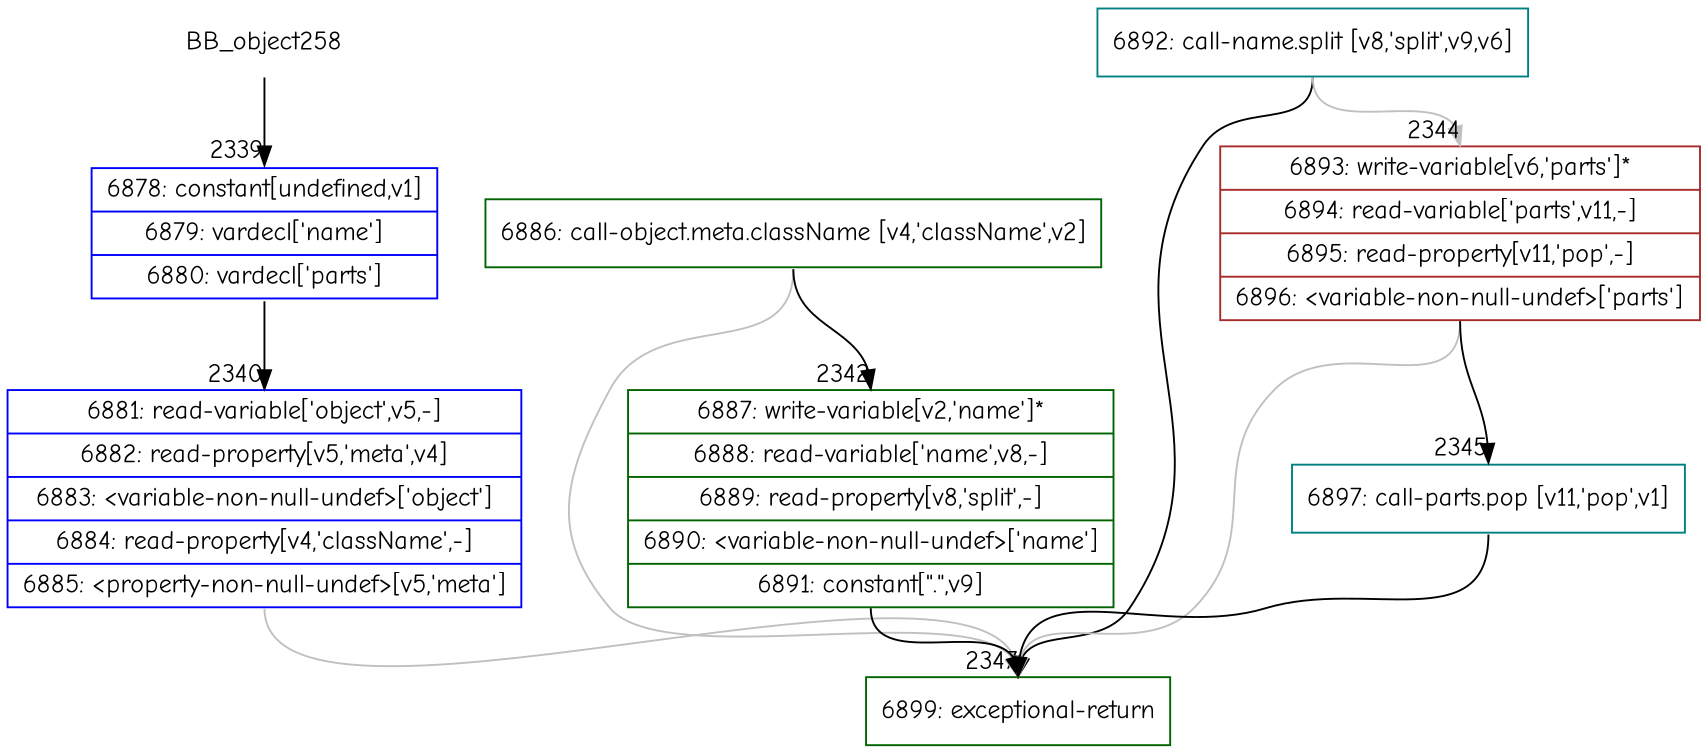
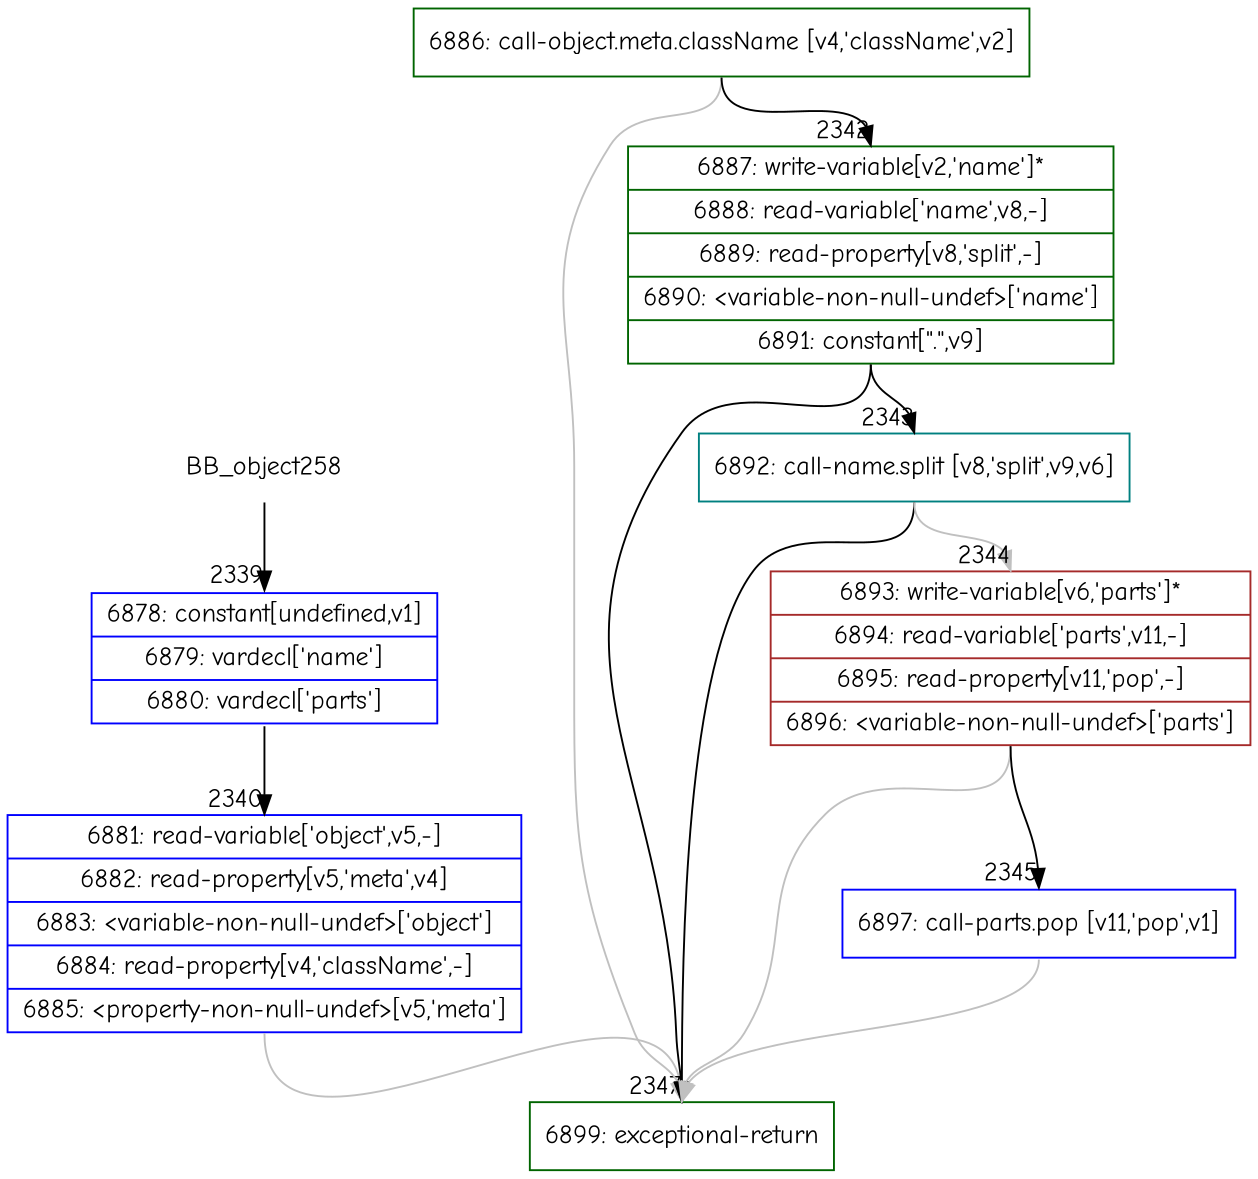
none -> (885, 392)
(1488, 499) -> (1039, 924)
(1262, 609) -> (870, 1029)
